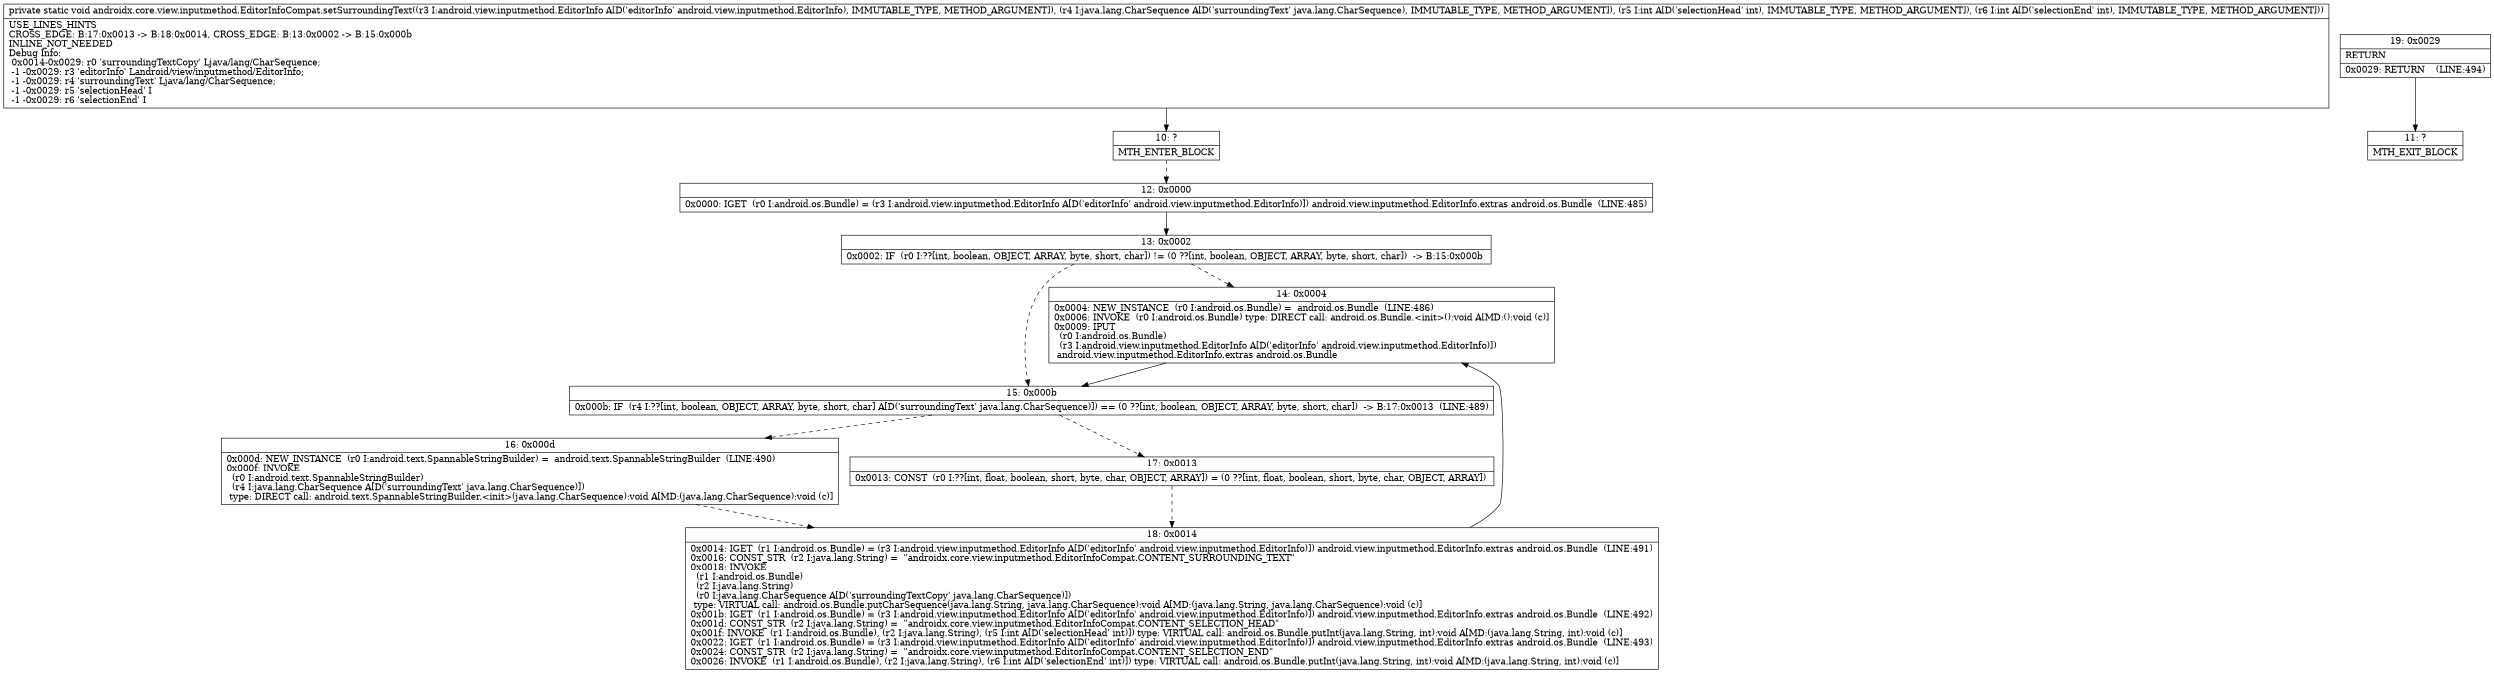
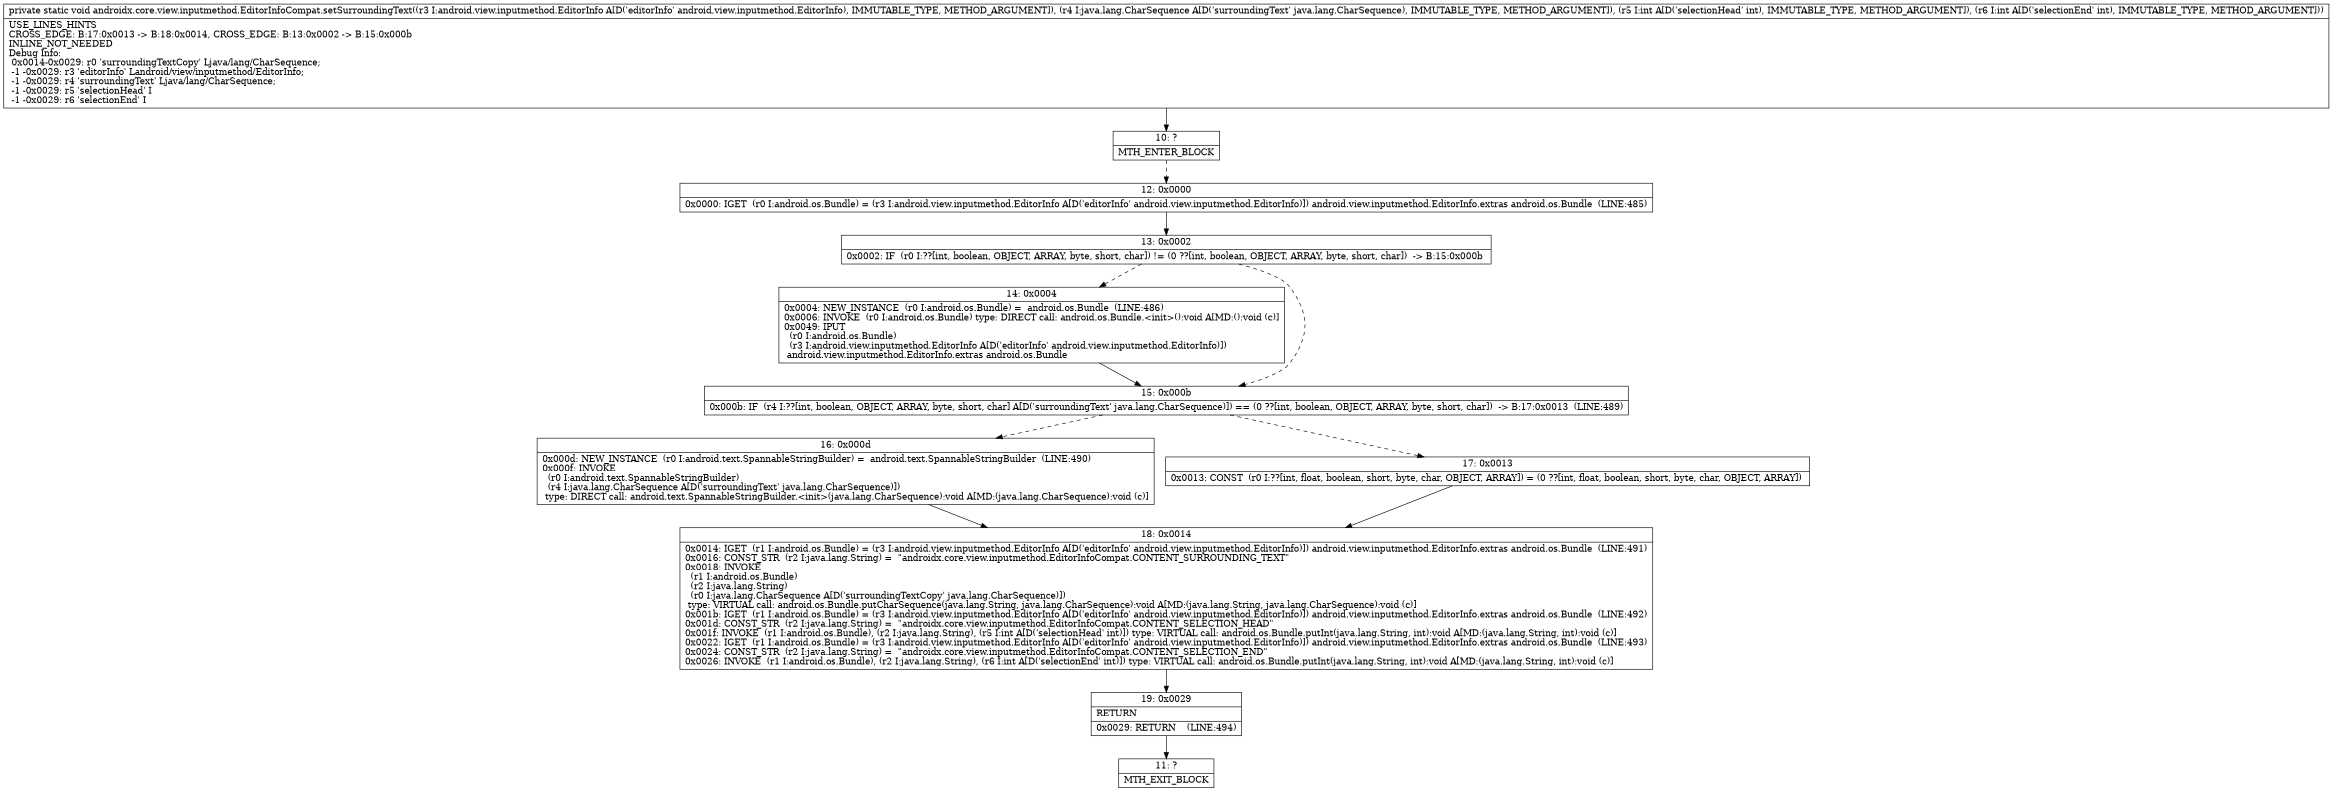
(1087, 327) -> (817, 327)
(1503, 445) -> (1166, 678)
(1172, 504) -> (1402, 506)
(752, 516) -> (955, 515)
